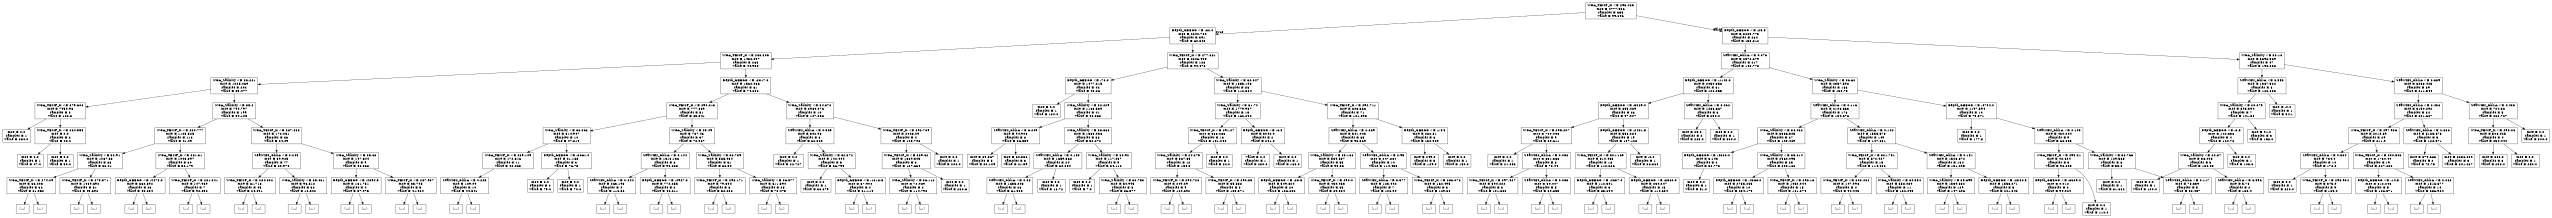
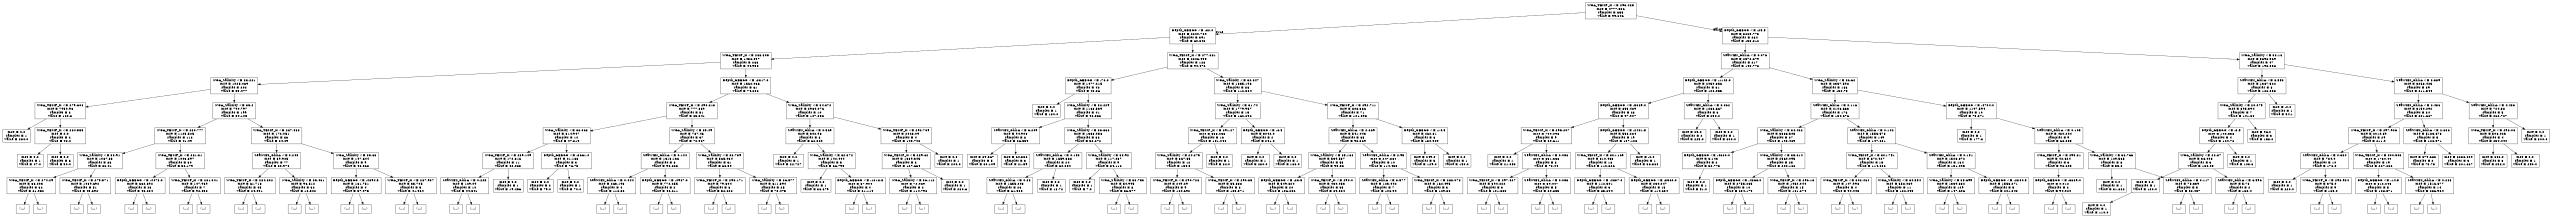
(2261, 136) -> (2261, 136)
(60, 161) -> (60, 161)
(1256, 161) -> (1256, 161)
(2089, 182) -> (2123, 197)
none -> (508, 186)
